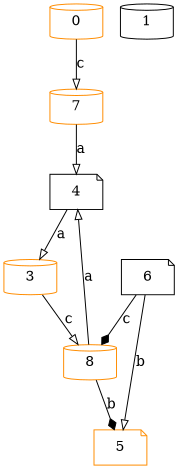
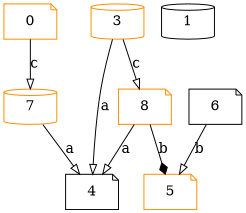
(76, 22) -> (30, 22)
(56, 230) -> (99, 101)
(122, 315) -> none
(90, 362) -> (145, 107)
